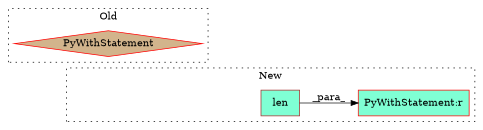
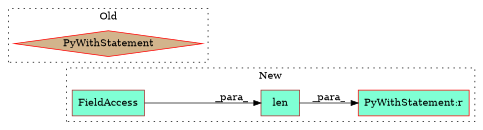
none -> (108, 103)
